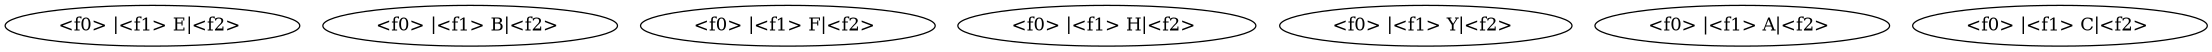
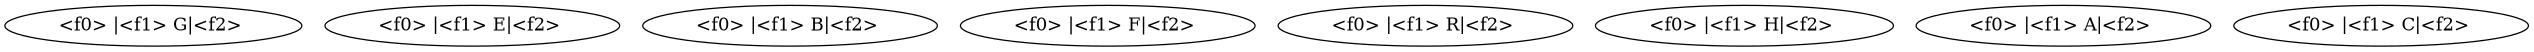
none -> (153, 26)
none -> (1425, 26)
(1426, 26) -> none
